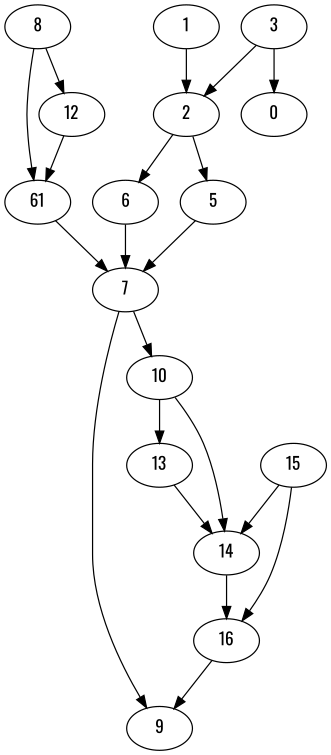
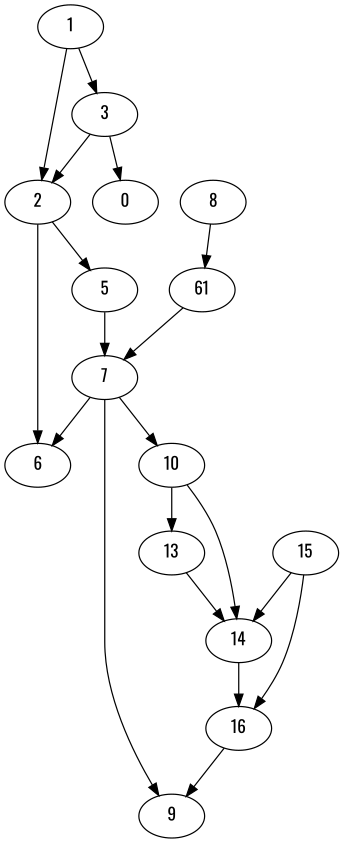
none -> (85, 65)
(72, 114) -> none
(125, 240) -> (75, 417)
